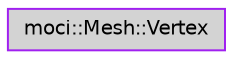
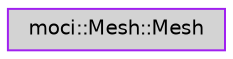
(116, 30) -> (116, 30)
